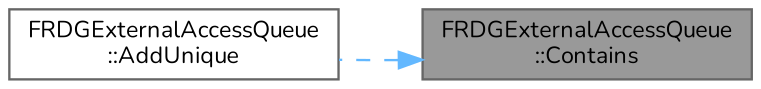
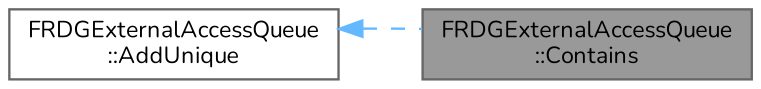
(369, 60) -> (393, 29)
